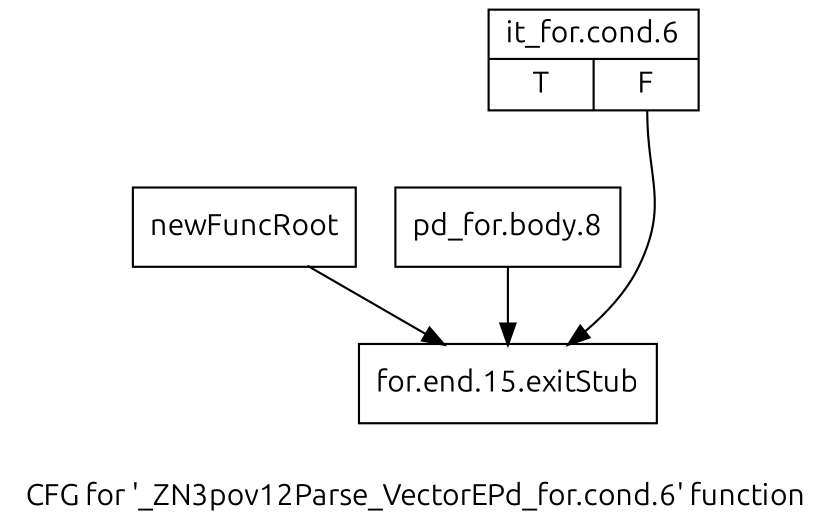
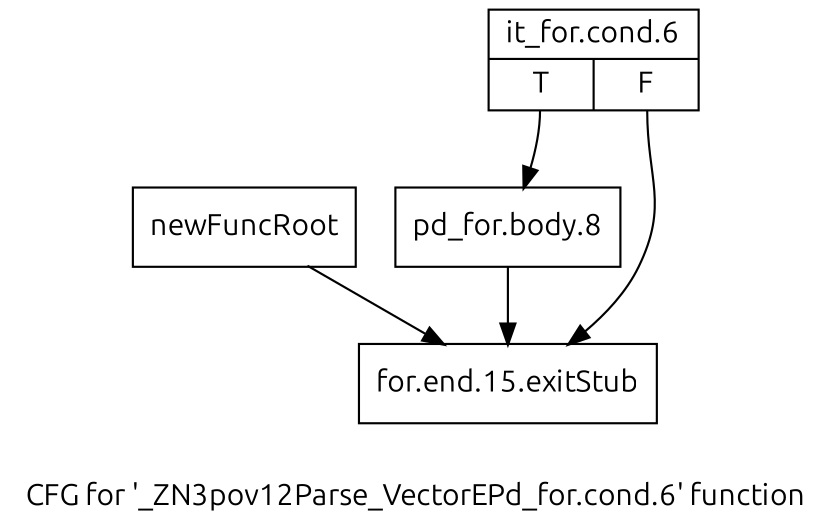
none -> (537, 139)
